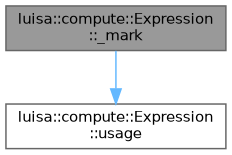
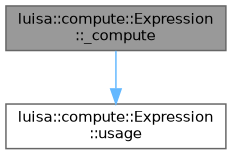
(116, 28) -> (116, 28)
